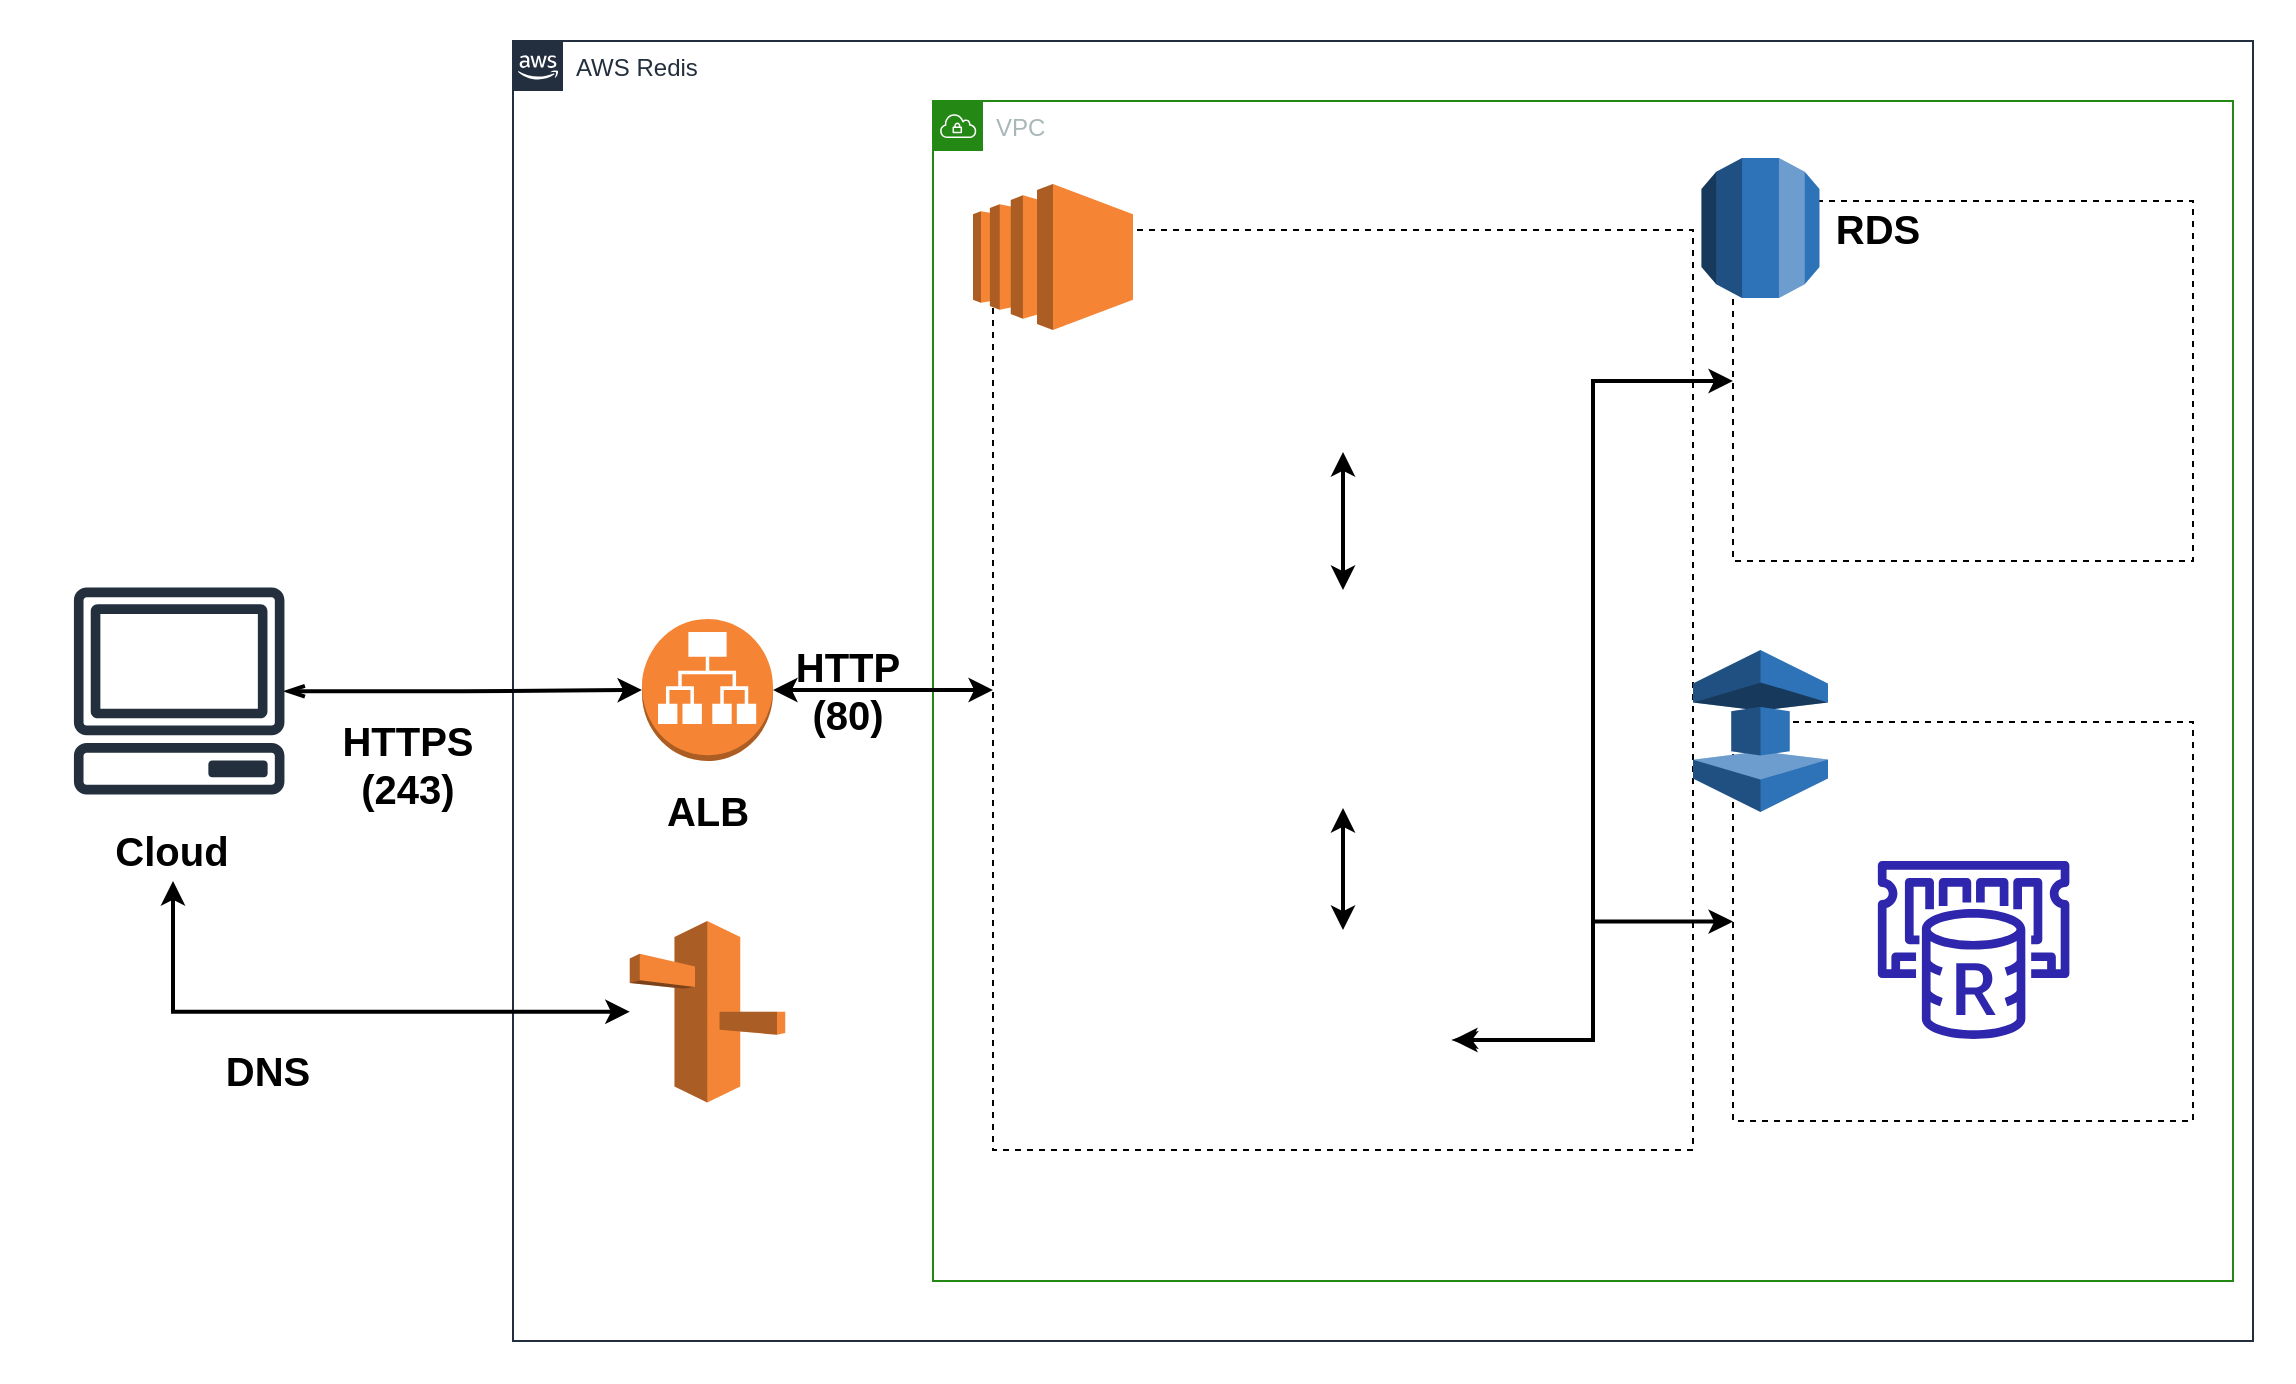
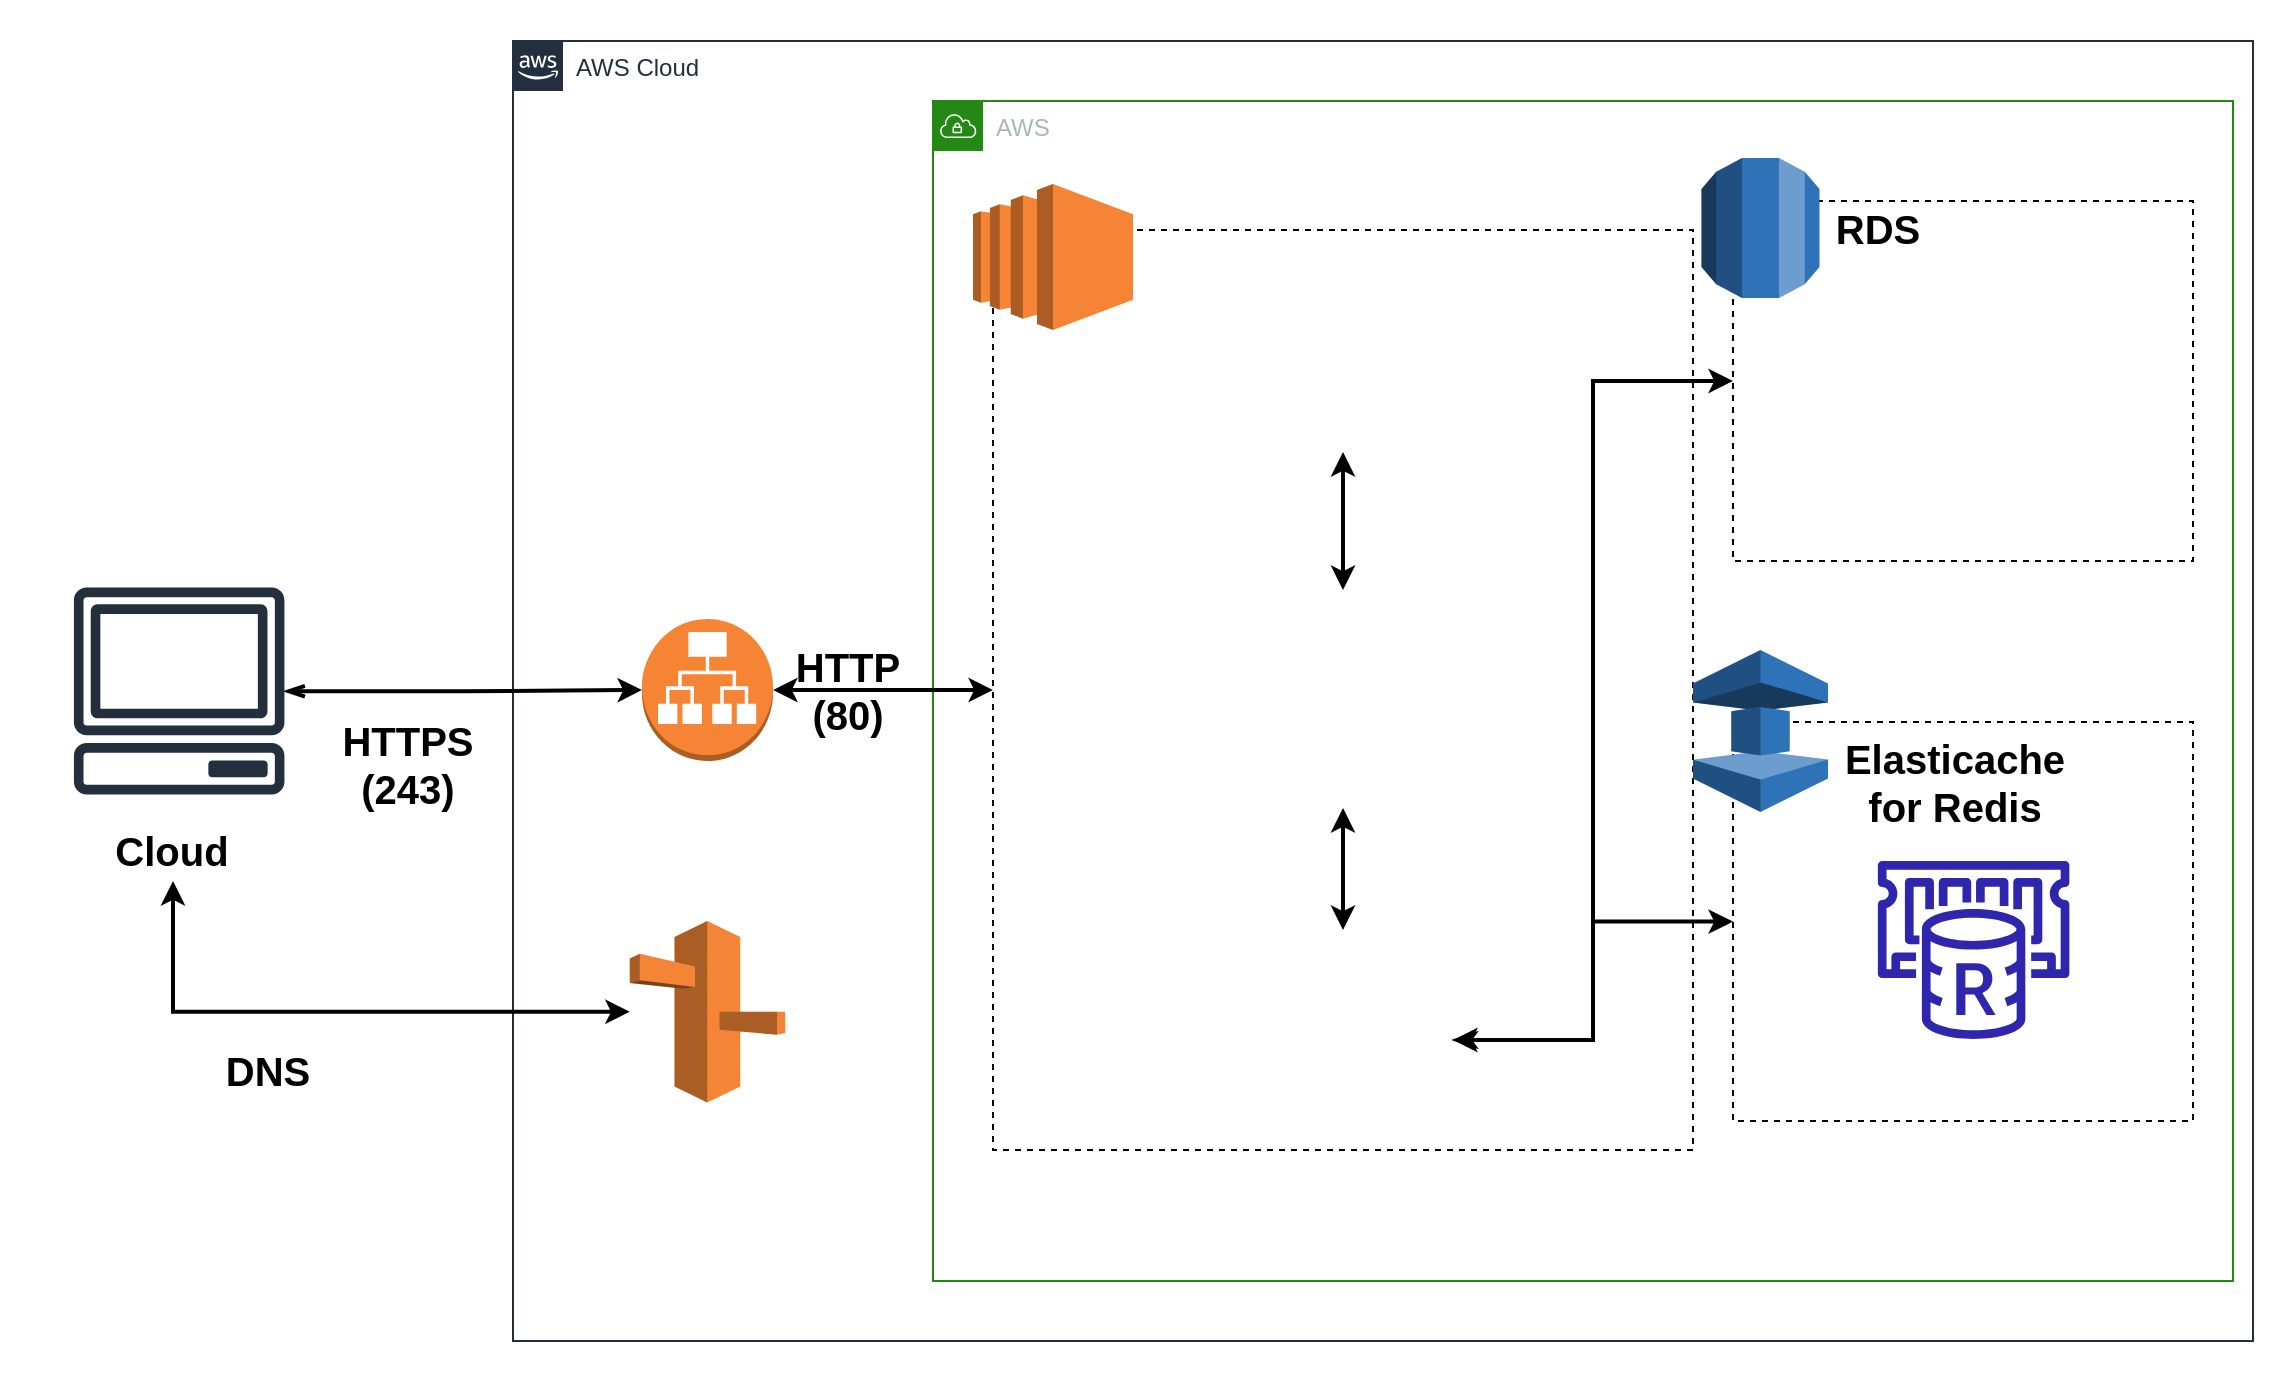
(631, 69) -> (631, 69)
(1017, 129) -> (1017, 129)
none -> (1956, 782)
(708, 811) -> none
